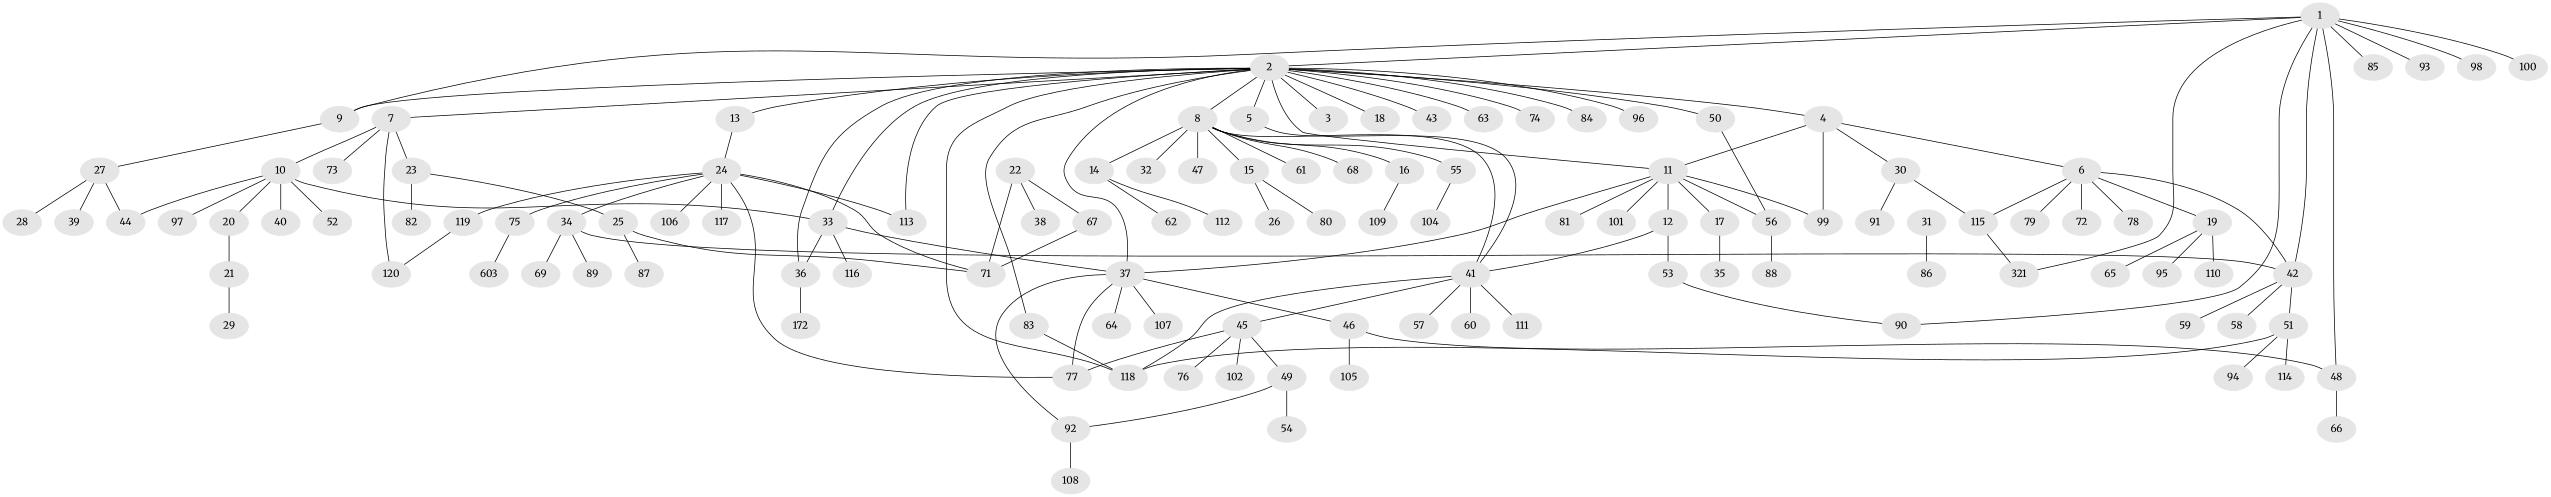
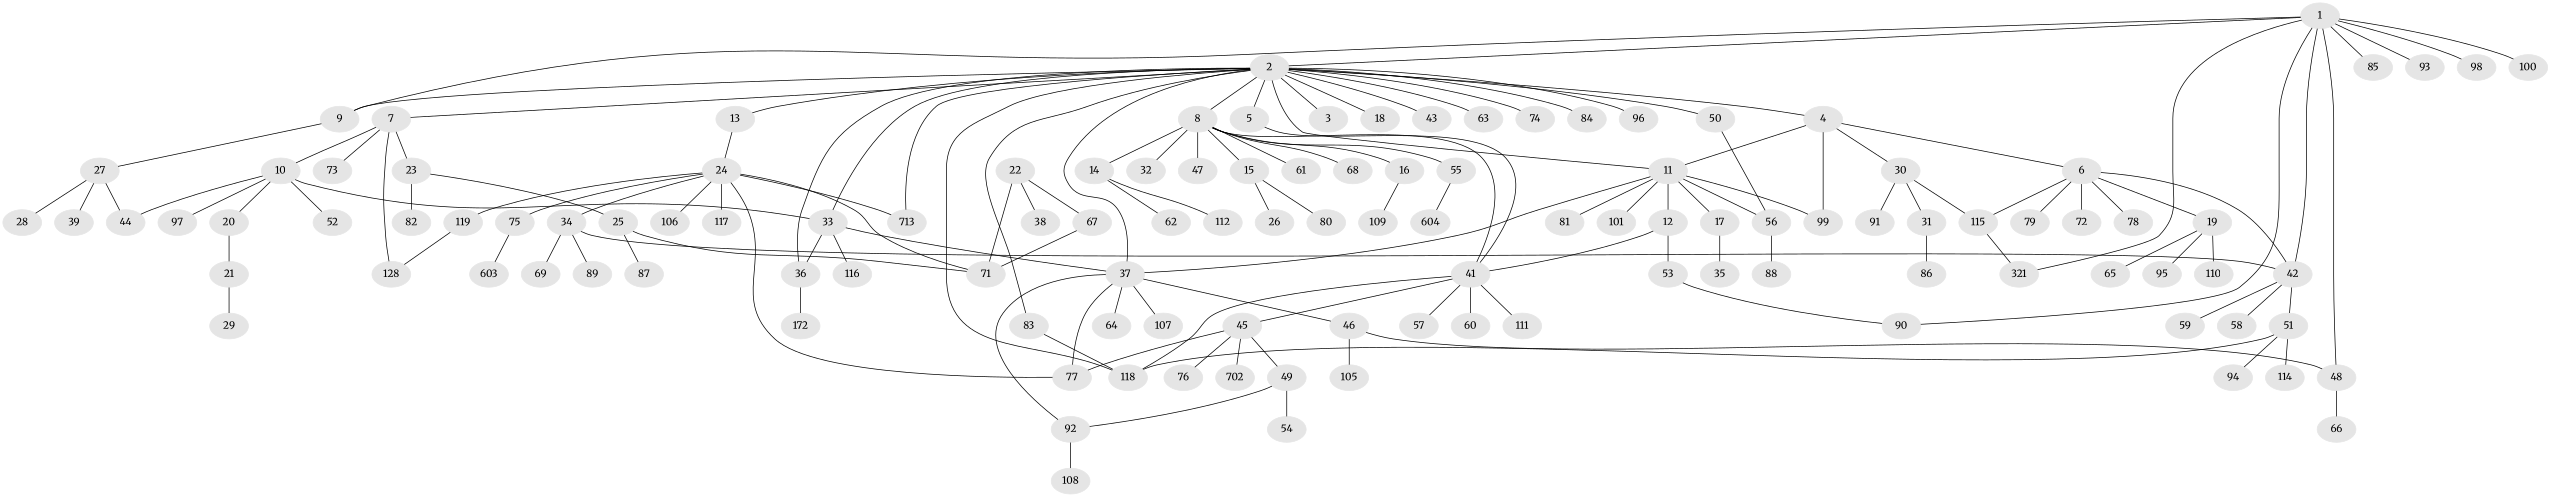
none -> (1914, 197)
(281, 223) -> none
(907, 223) -> (907, 223)
(1430, 223) -> (1430, 223)
(391, 274) -> (391, 274)
(1235, 378) -> (1235, 378)
